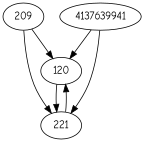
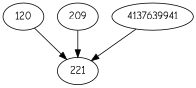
(40, 41) -> none
(83, 41) -> none
(66, 102) -> none
